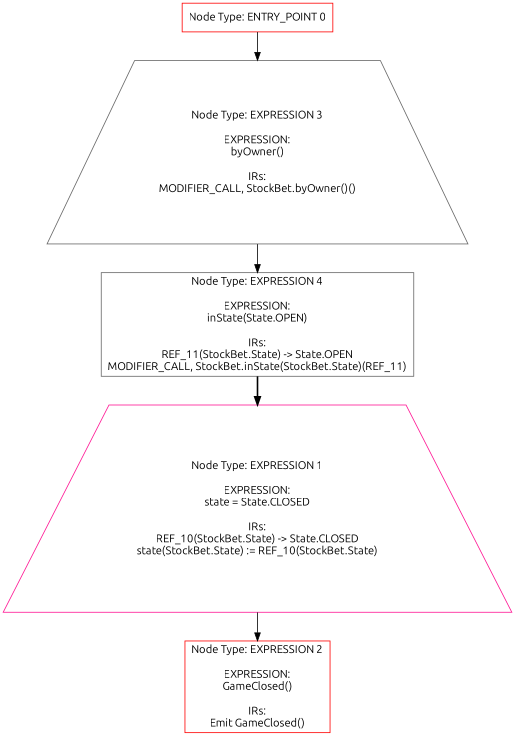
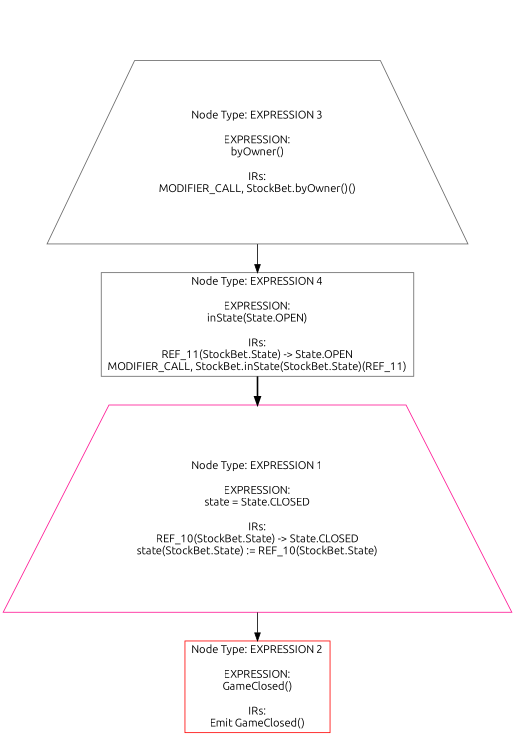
(258, 18) -> none
